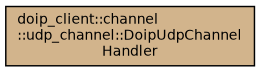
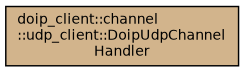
(130, 36) -> (122, 36)
